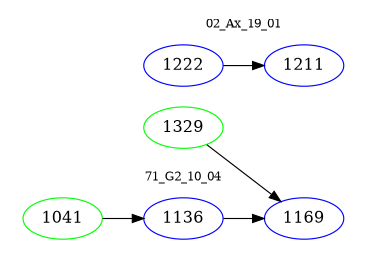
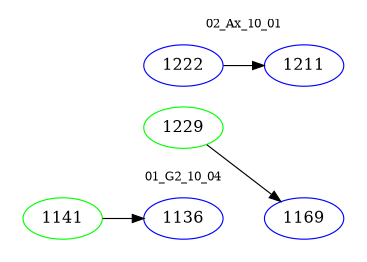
(244, 25) -> (244, 25)
(183, 128) -> (183, 128)
(183, 178) -> (183, 178)
(63, 218) -> (63, 218)
(238, 218) -> none
